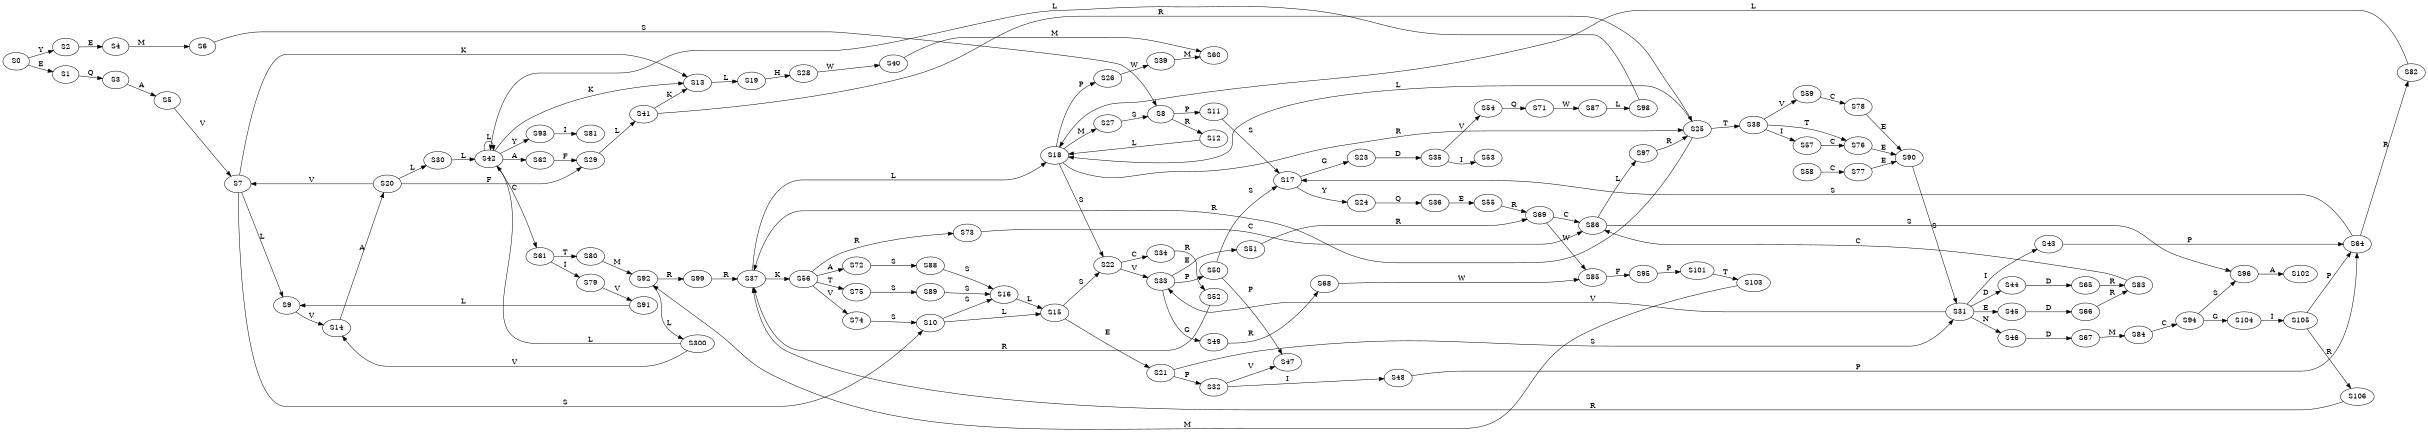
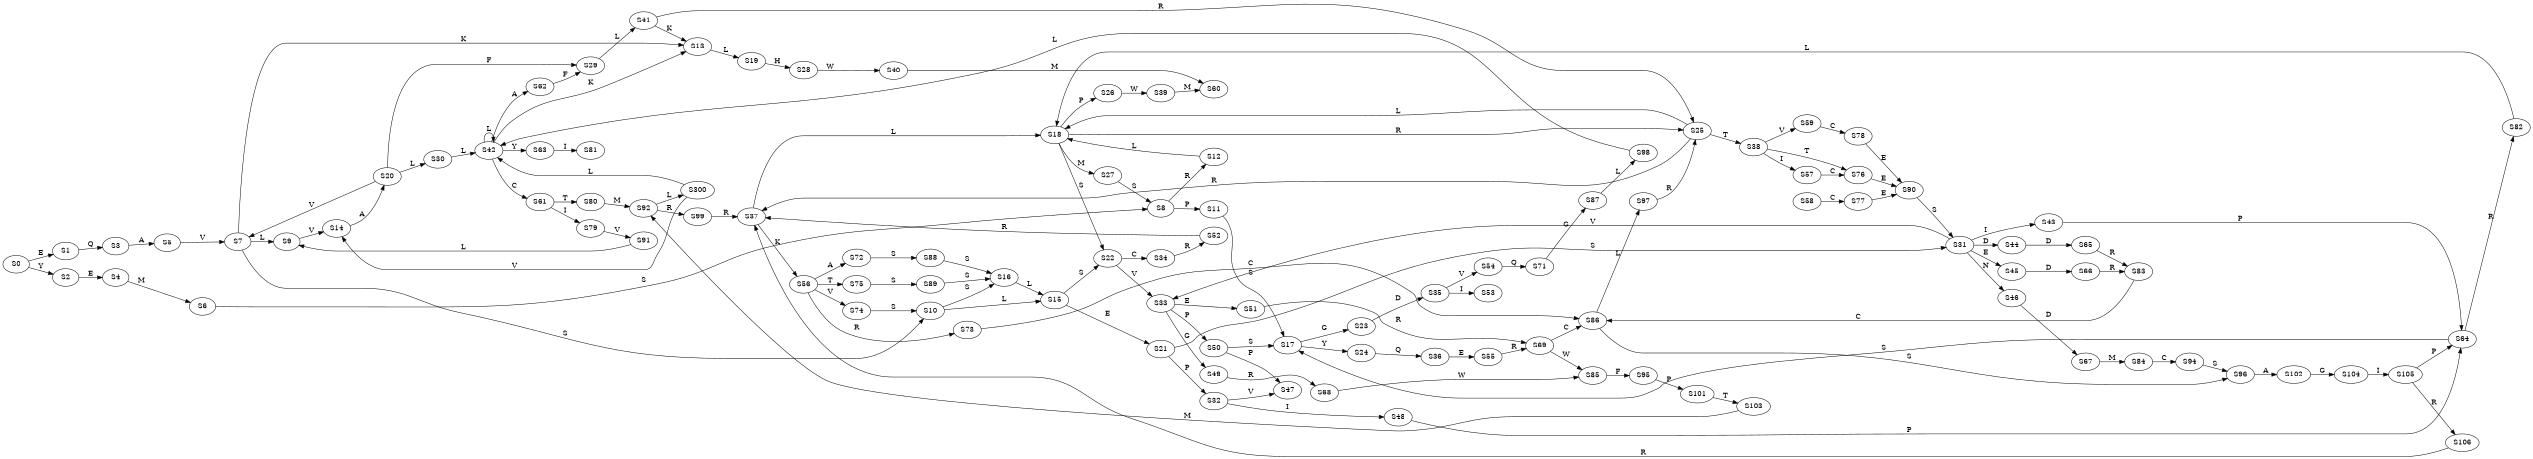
(1566, 105) -> (1566, 225)
(540, 134) -> (540, 151)
(2213, 321) -> (2320, 375)
